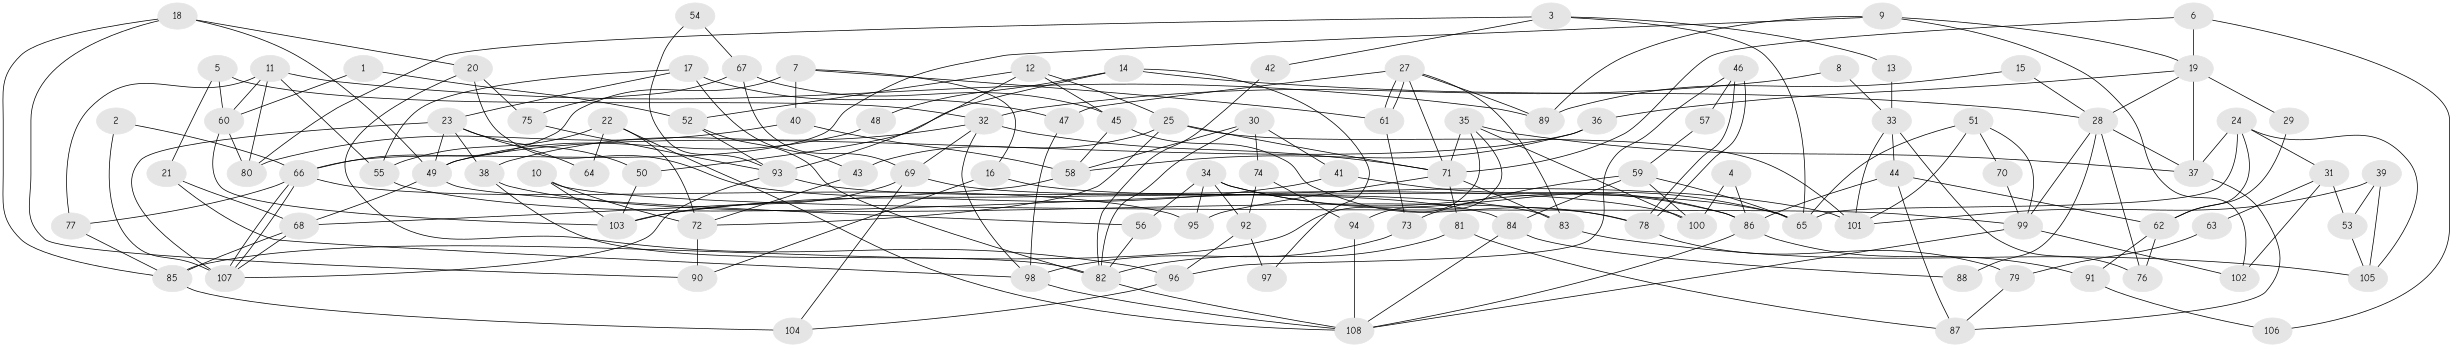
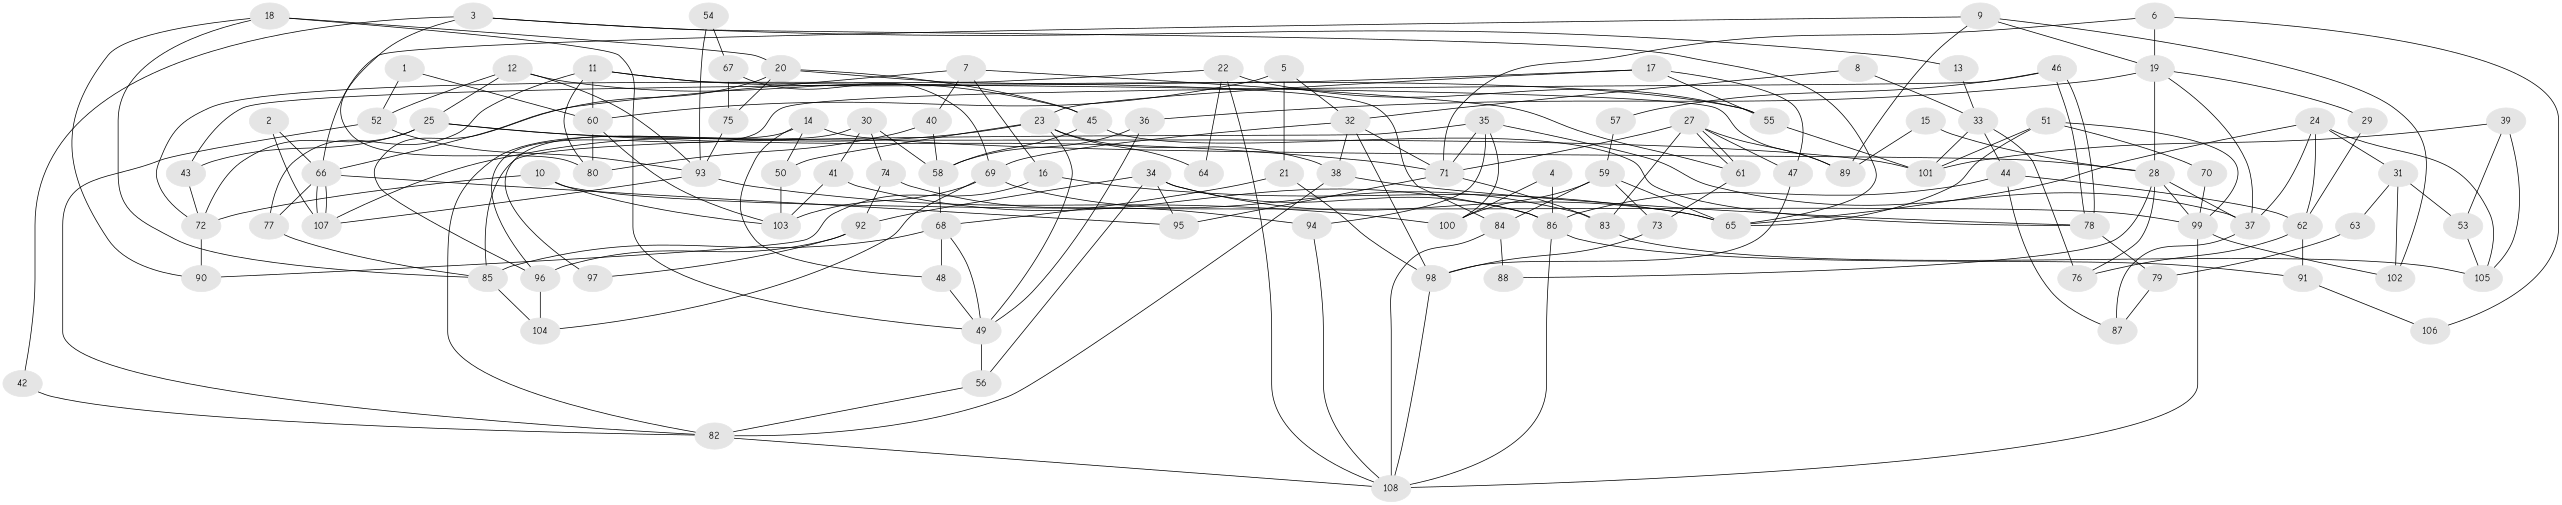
(929, 94) -> (940, 82)
(1459, 226) -> none
(263, 252) -> (941, 252)
